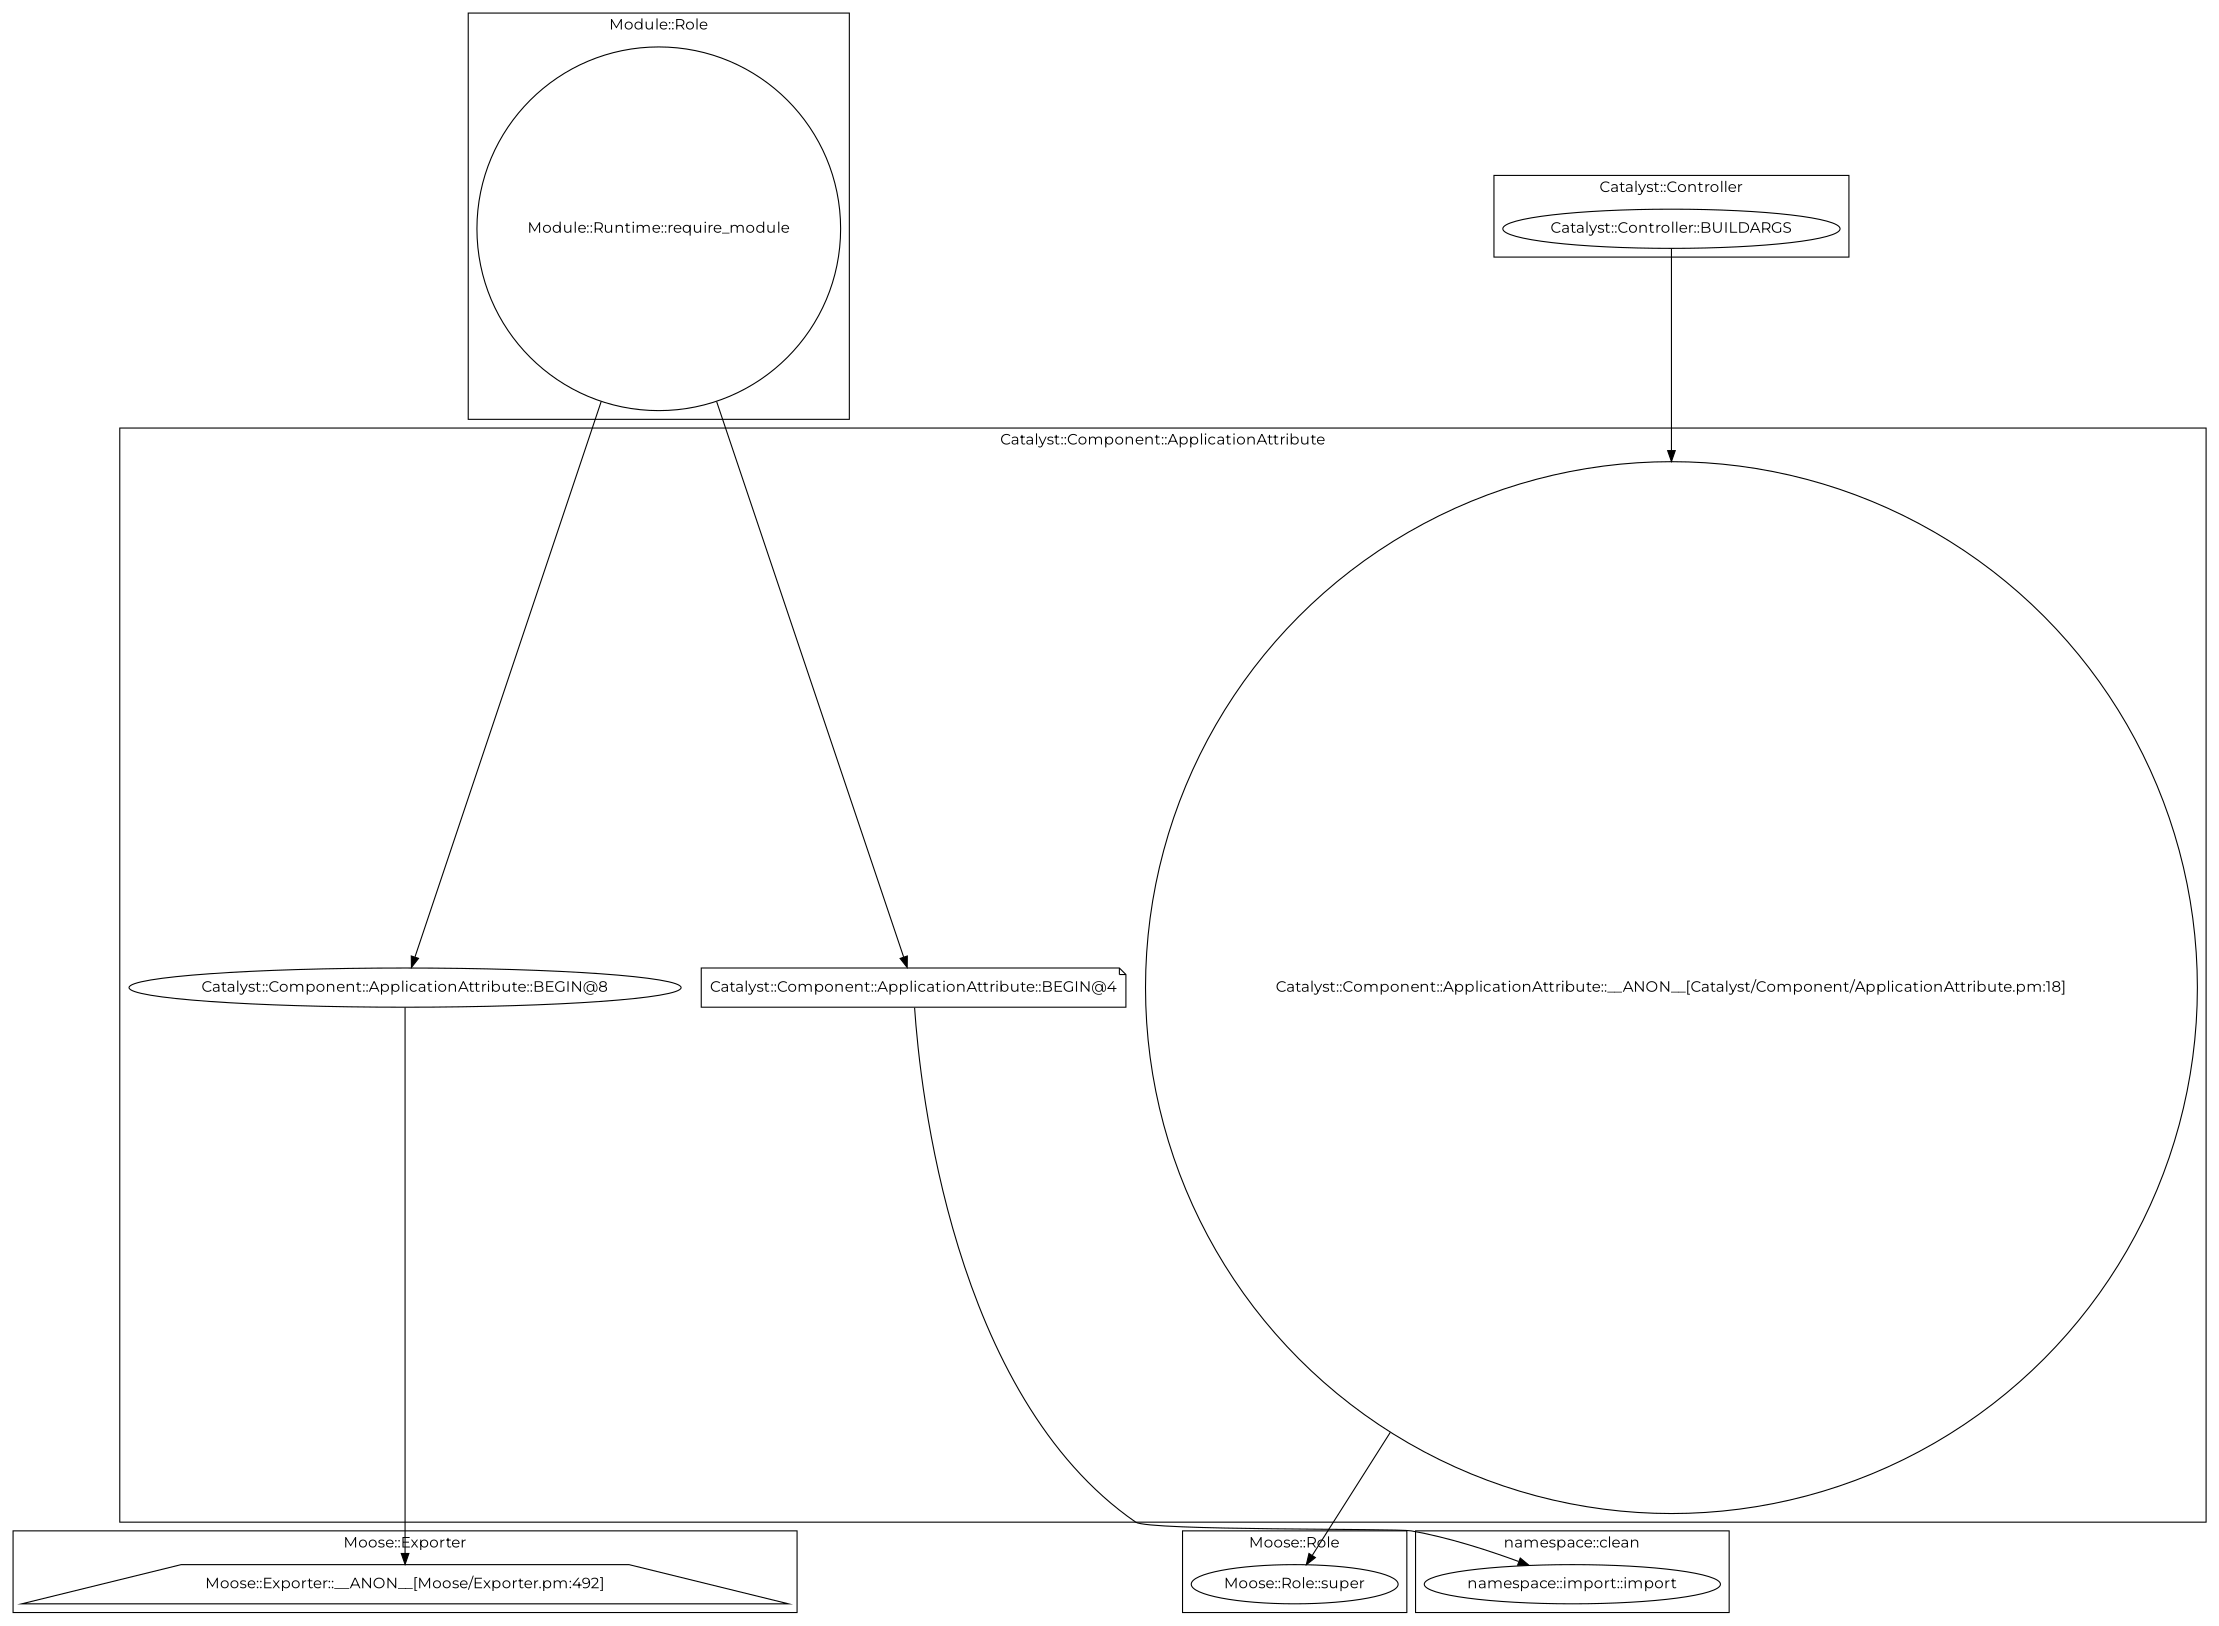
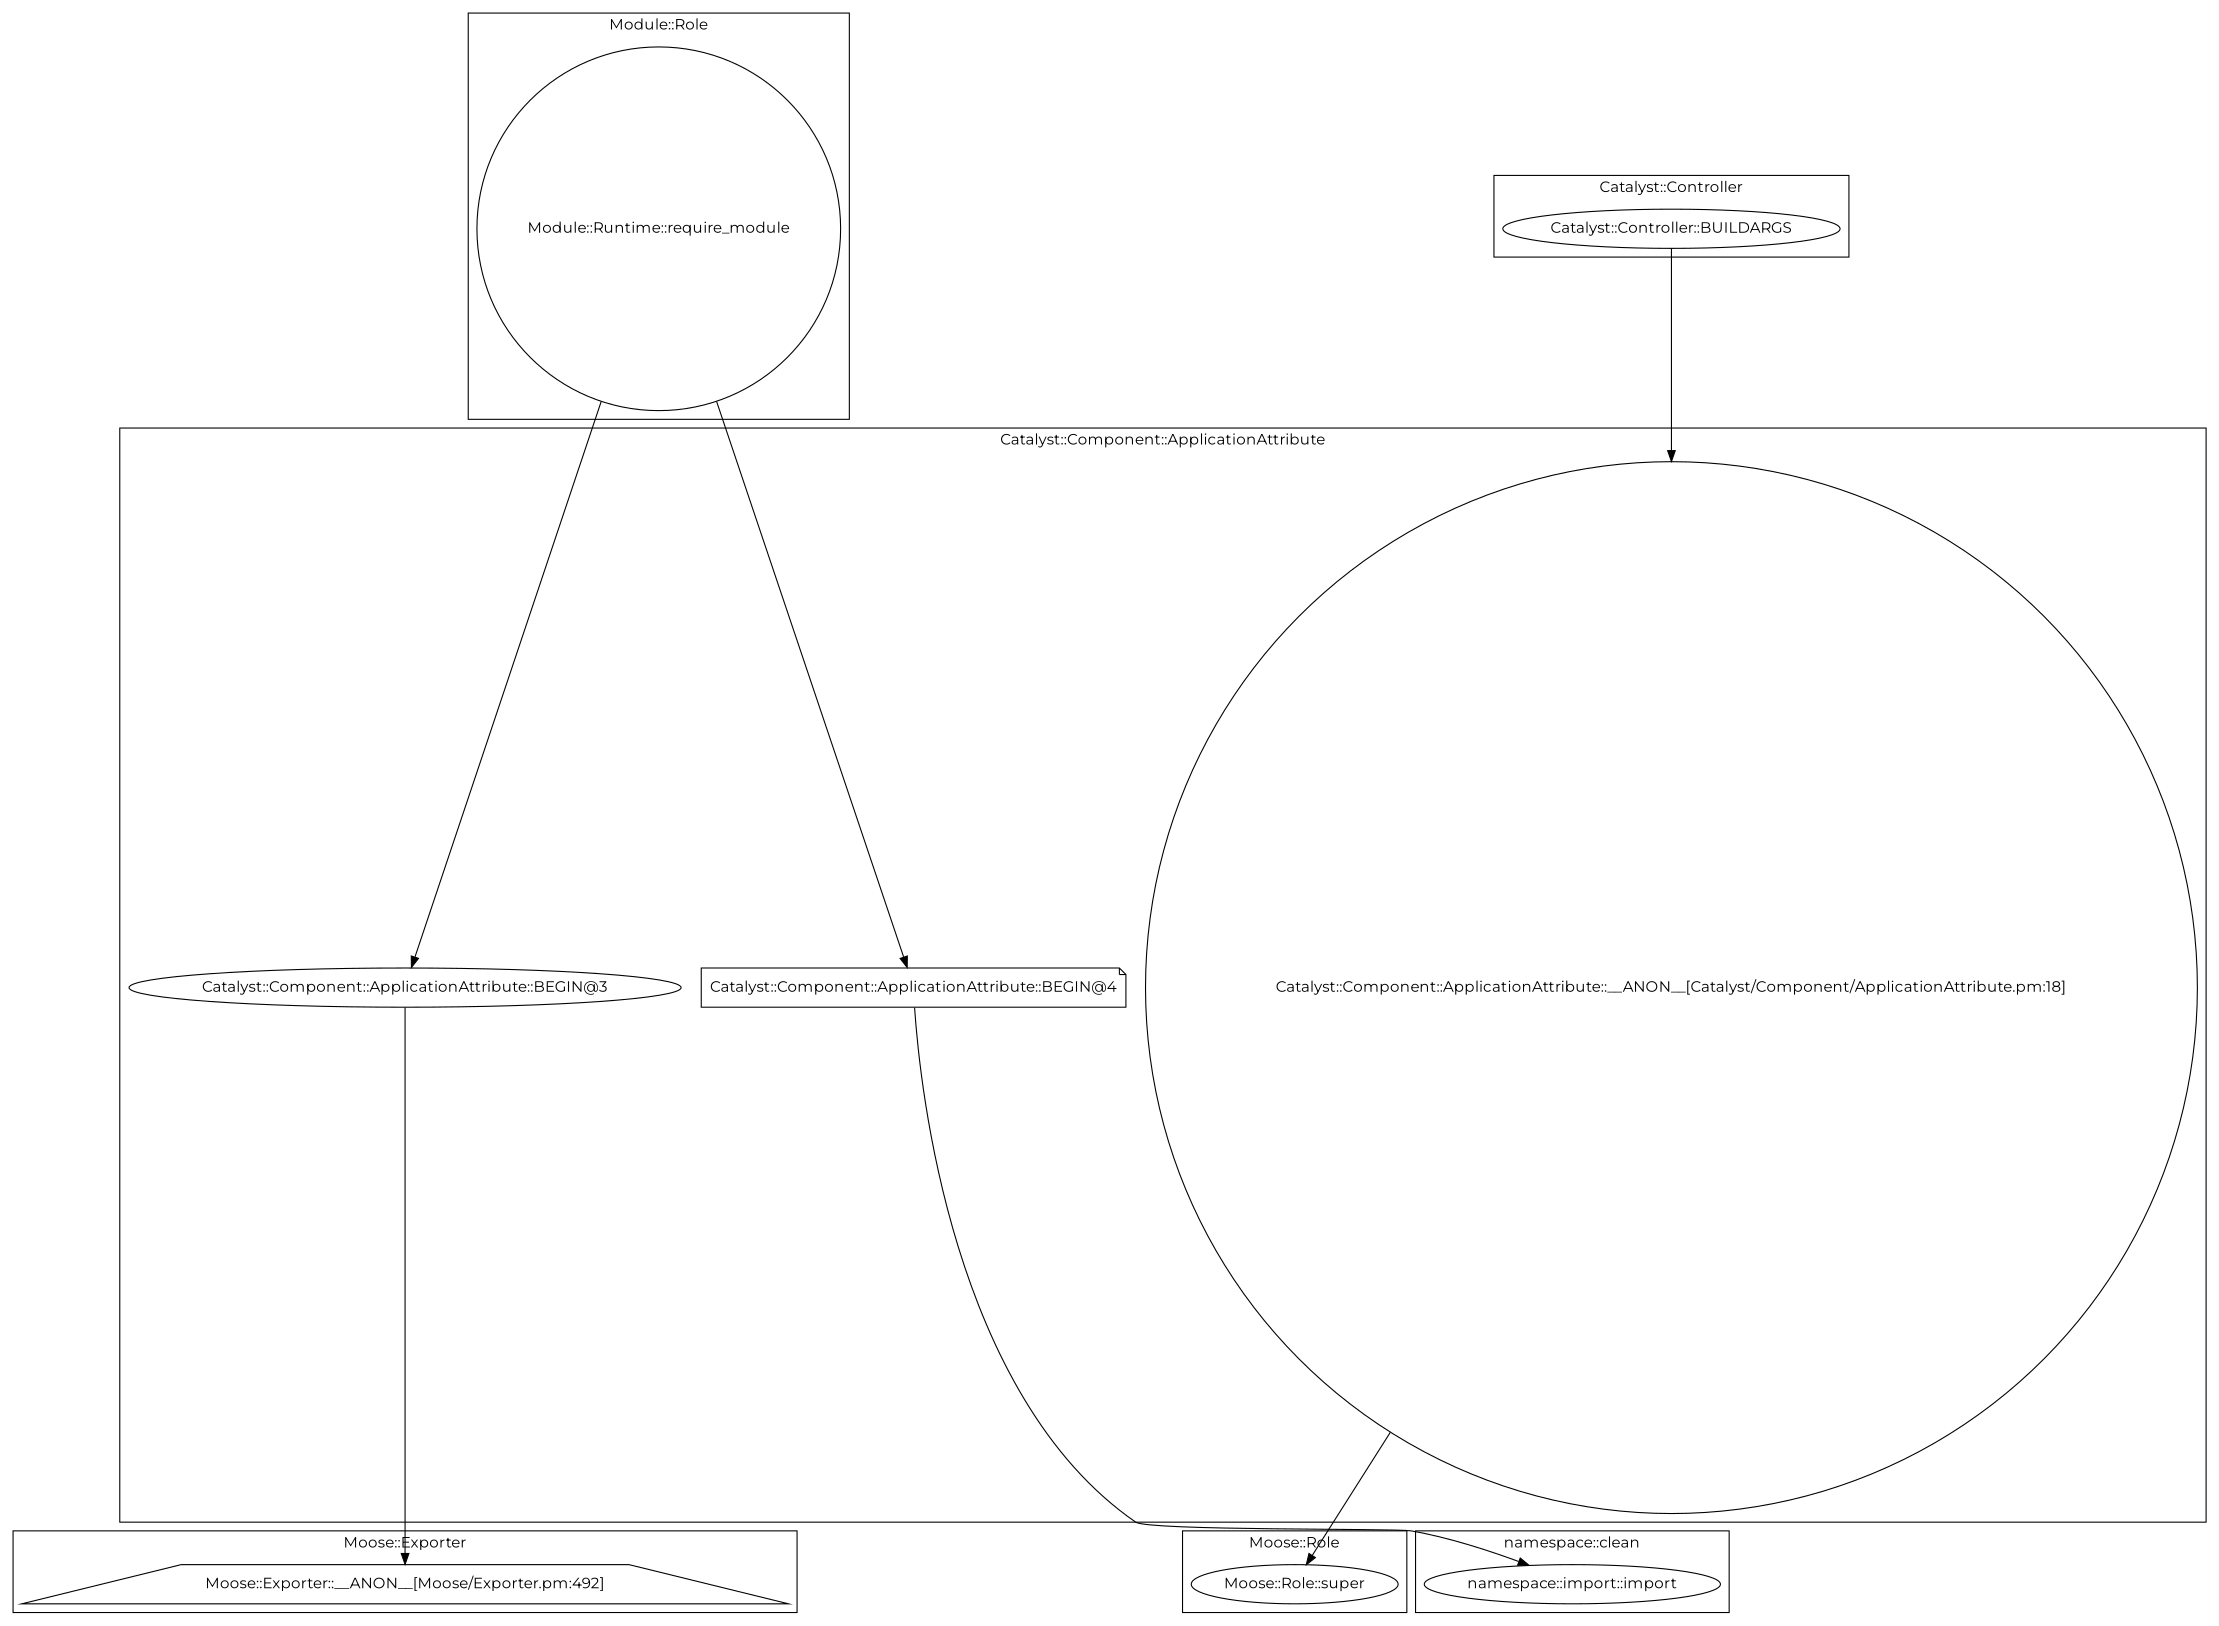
(405, 988) -> (405, 988)
